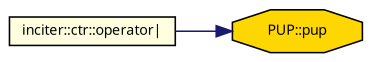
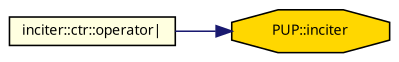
(297, 31) -> (311, 31)
